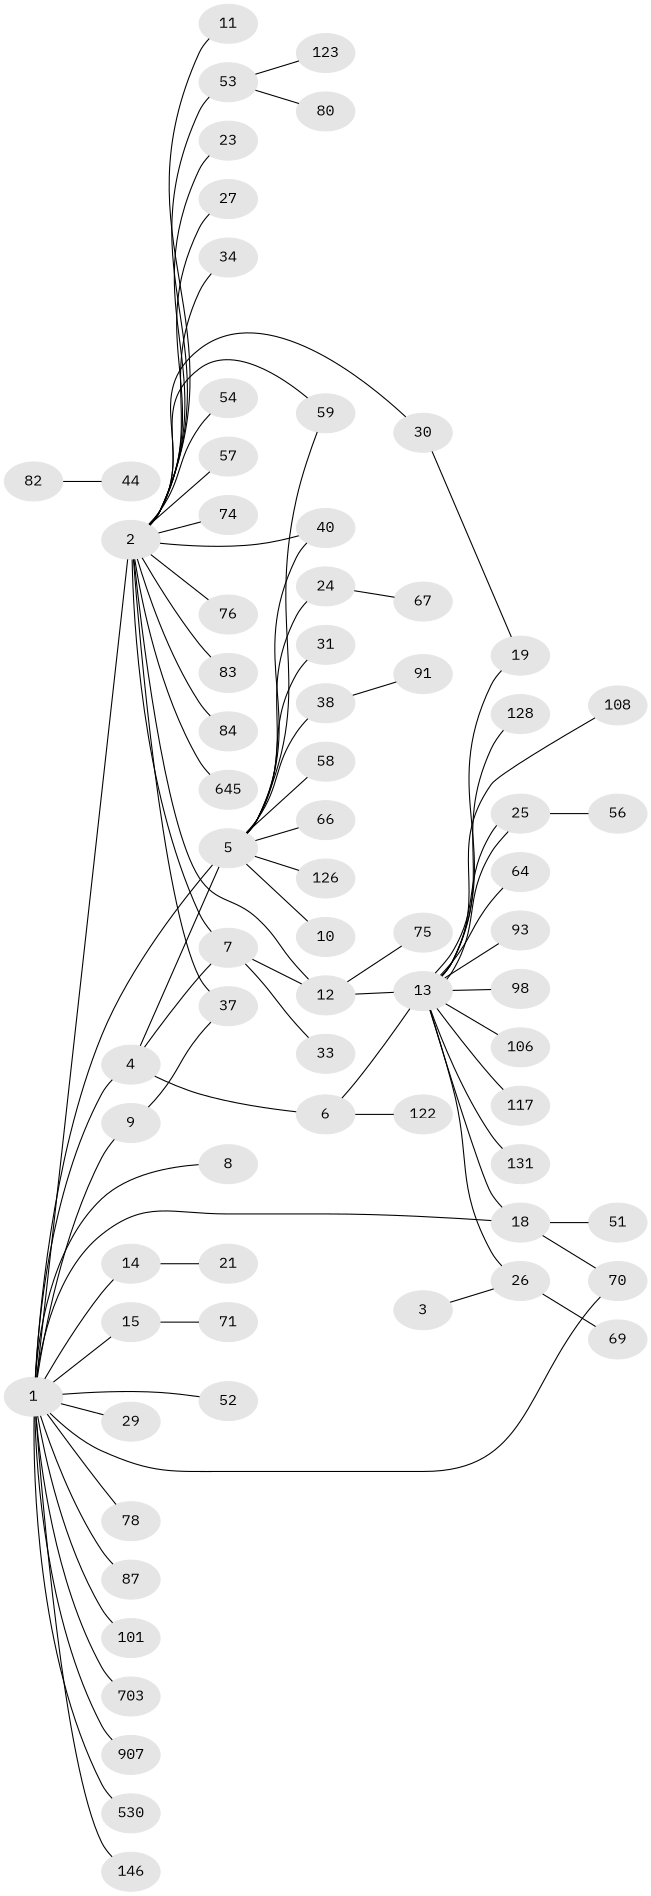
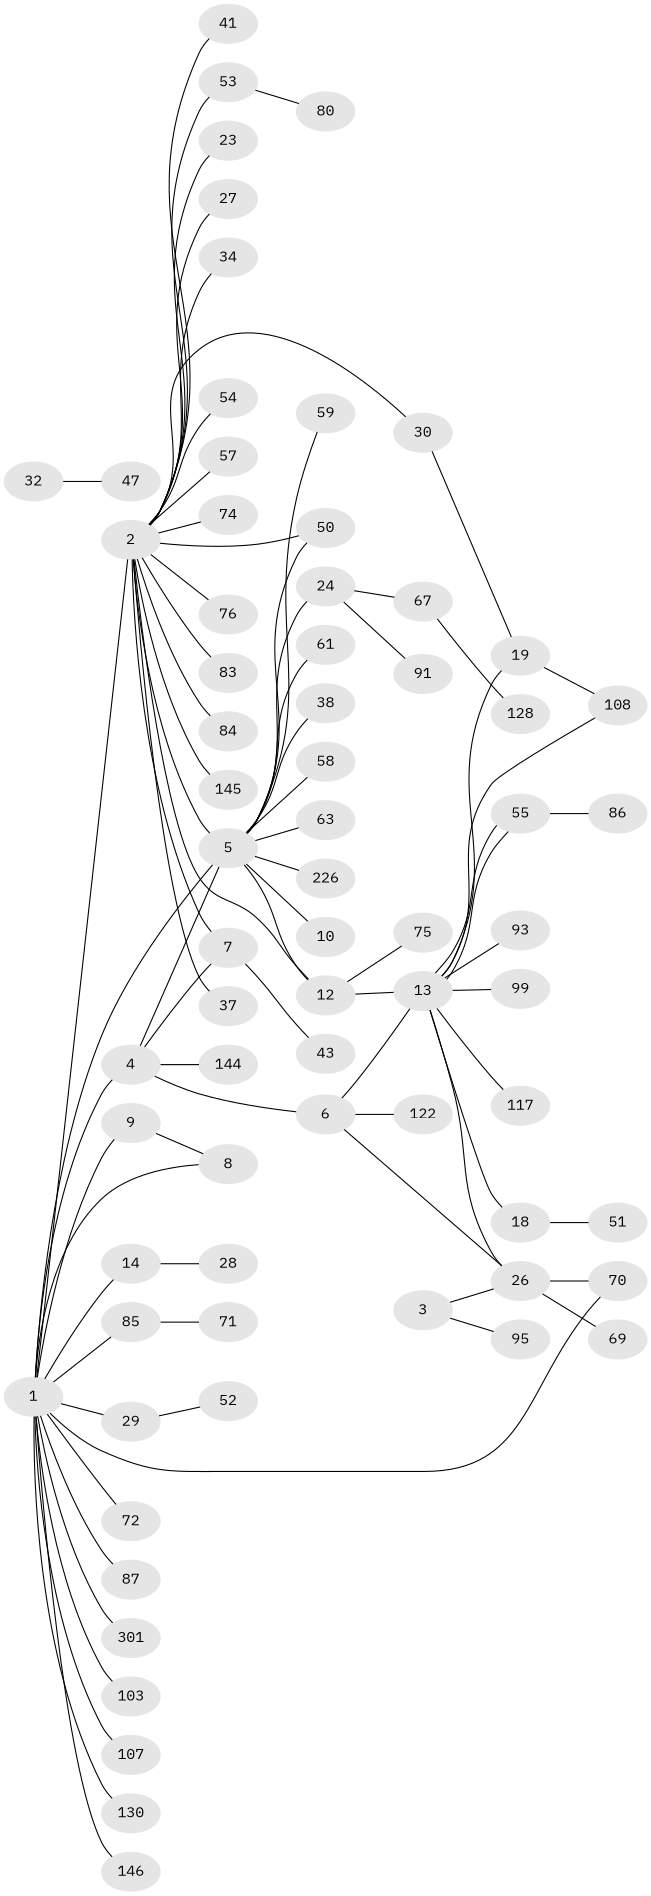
(228, 24) -> (228, 24)
(326, 53) -> none
(197, 371) -> (165, 736)
(34, 481) -> (34, 481)
(131, 481) -> (131, 481)
(326, 528) -> (326, 528)
(326, 645) -> (326, 645)
none -> (569, 681)
(375, 689) -> (374, 630)
(228, 790) -> (228, 790)
(477, 795) -> (469, 659)
(520, 814) -> (520, 814)
(618, 814) -> (618, 814)
(326, 820) -> (326, 820)
(520, 872) -> none
(326, 879) -> (326, 879)
(277, 972) -> (276, 923)
(520, 989) -> (520, 989)
(520, 1047) -> none
(326, 1054) -> (326, 1054)
(180, 1065) -> (180, 1144)
none -> (228, 1065)
(520, 1164) -> none
none -> (423, 1198)
(214, 1214) -> none
(569, 1252) -> (569, 1281)
(228, 1264) -> (228, 1264)
(131, 1322) -> (131, 1322)
none -> (520, 1339)
(131, 1392) -> (180, 1411)
(131, 1521) -> (131, 1521)
(131, 1638) -> (131, 1638)
(131, 1696) -> (131, 1696)
(131, 1755) -> (131, 1755)
(131, 1813) -> (131, 1813)
